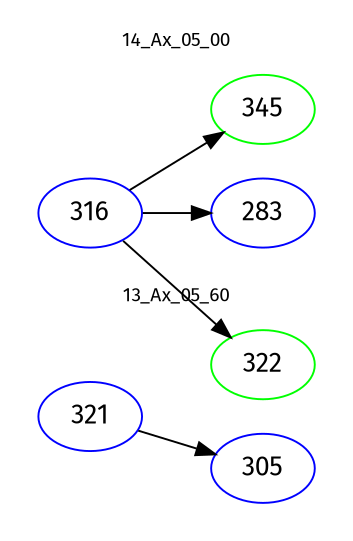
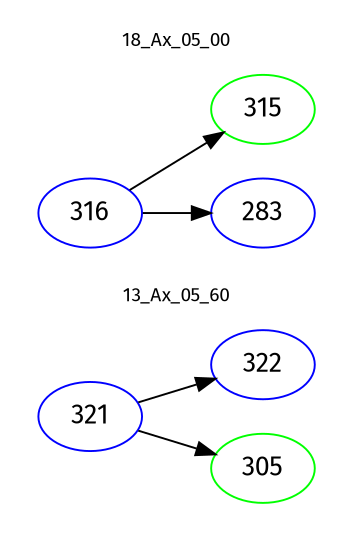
(177, 41) -> (177, 41)
(263, 109) -> (263, 109)
(179, 291) -> (168, 393)
(263, 365) -> (263, 365)
(263, 468) -> (263, 468)
